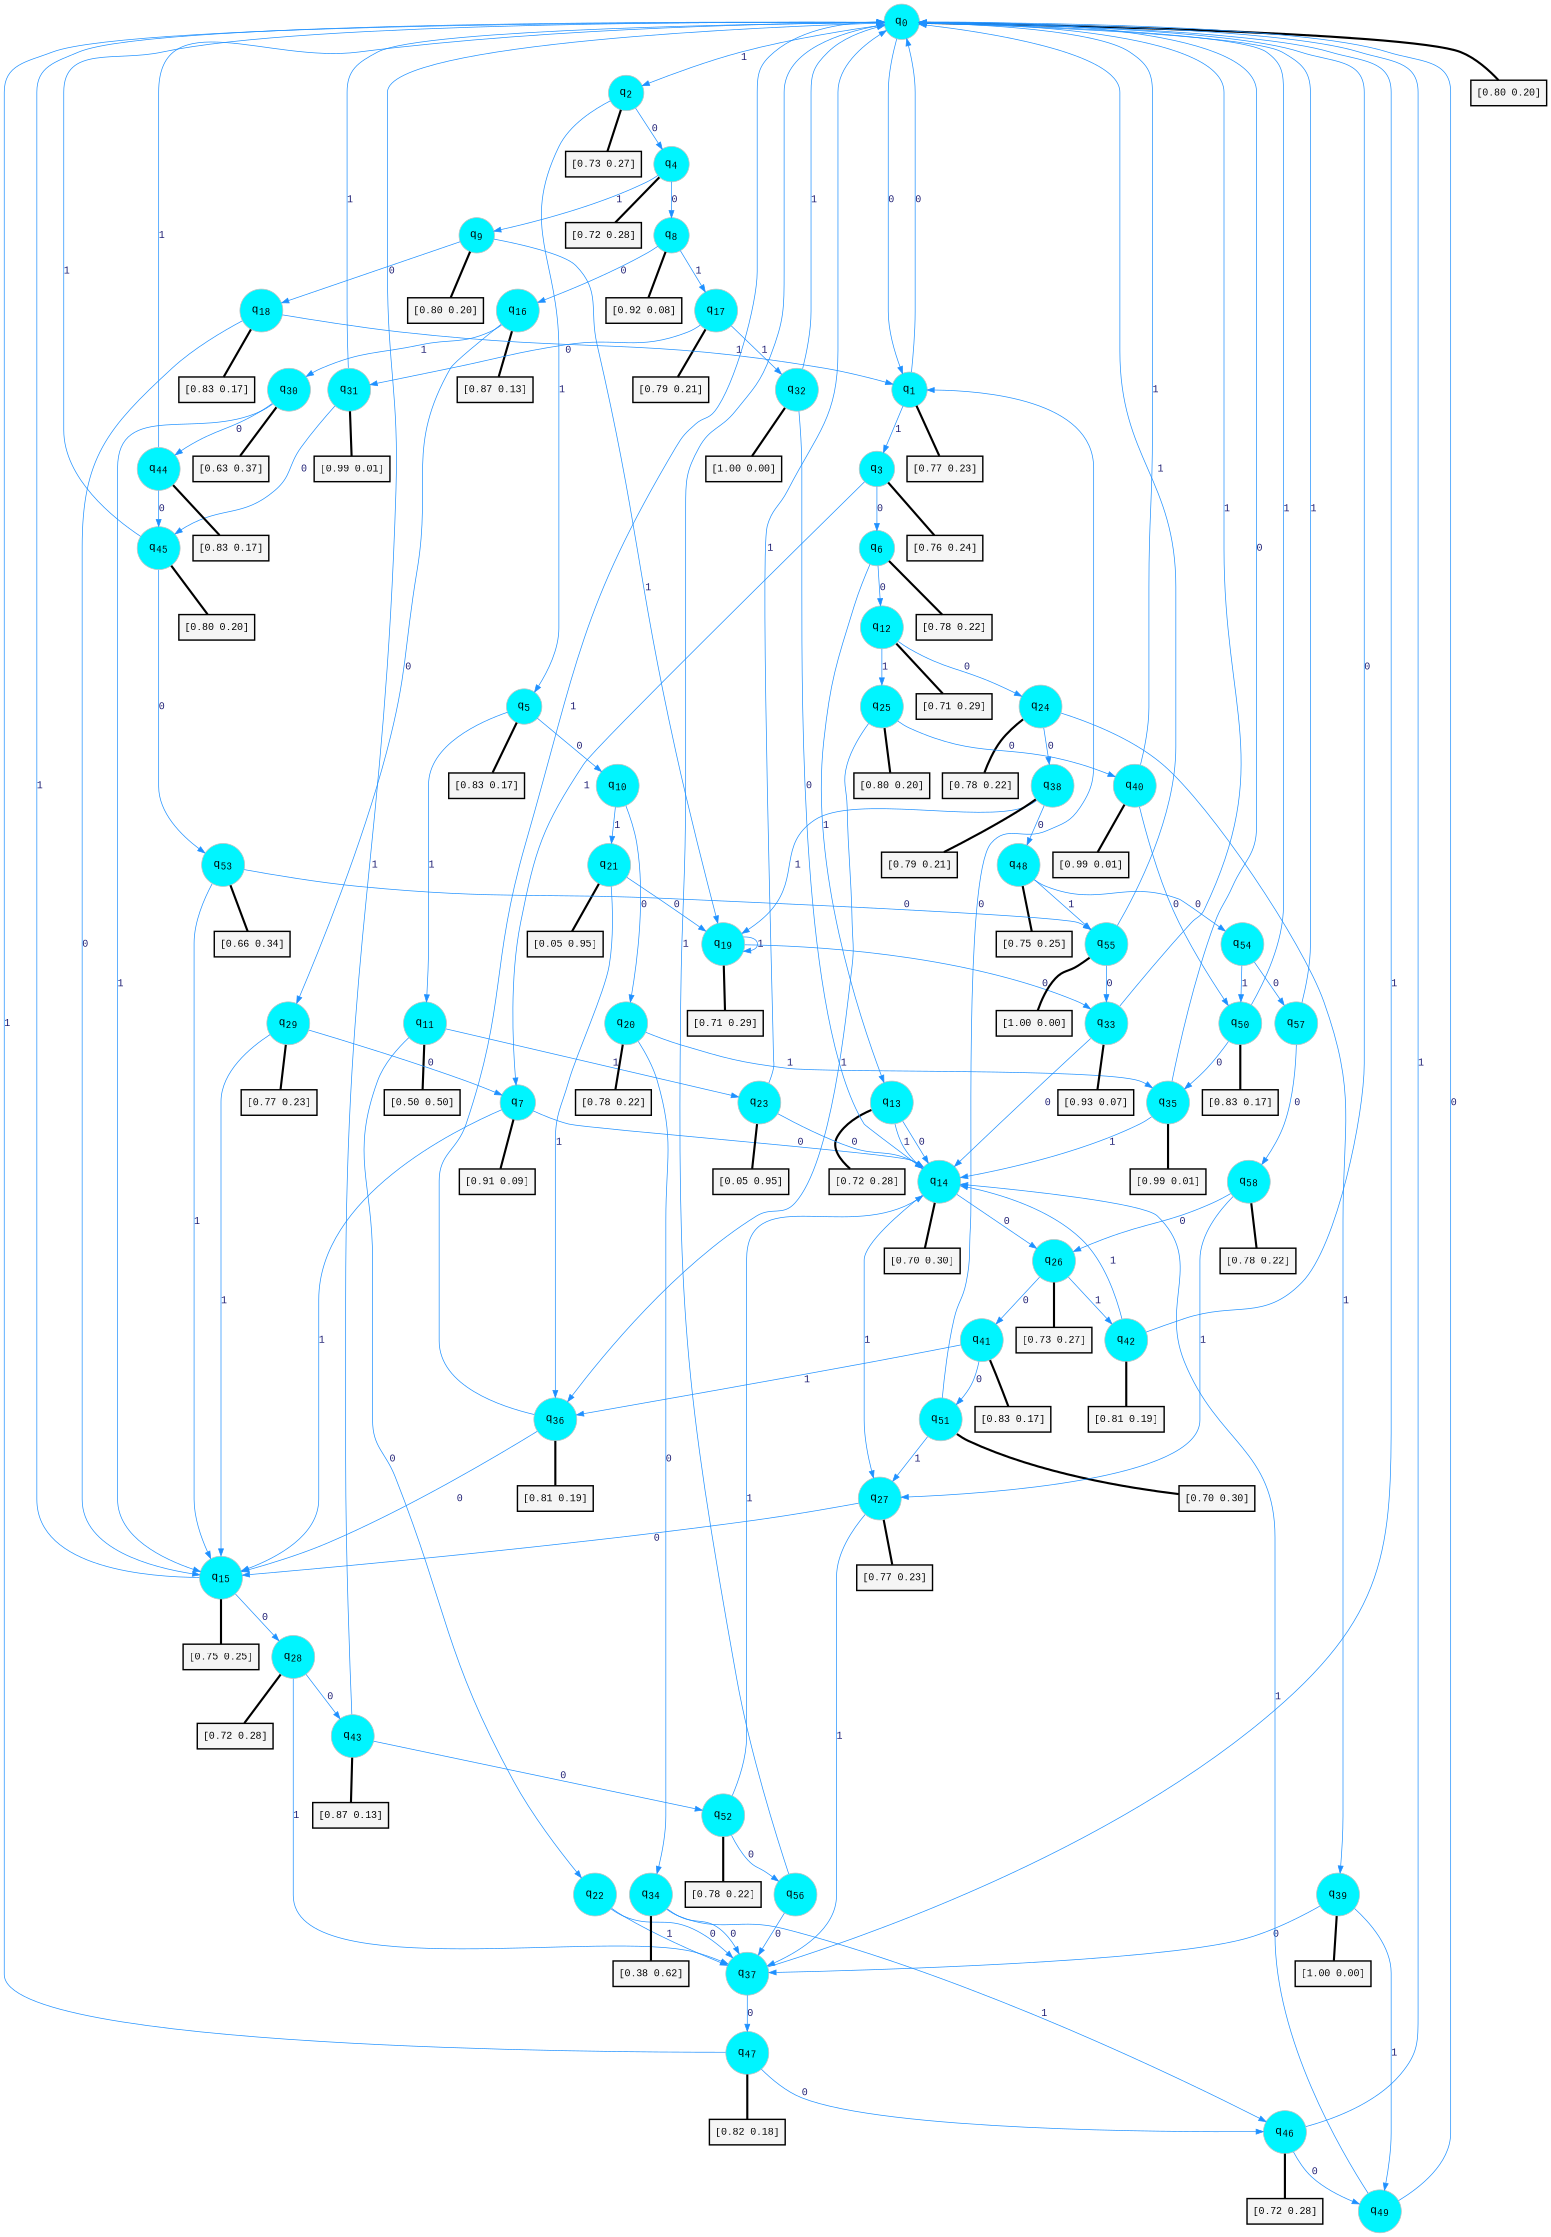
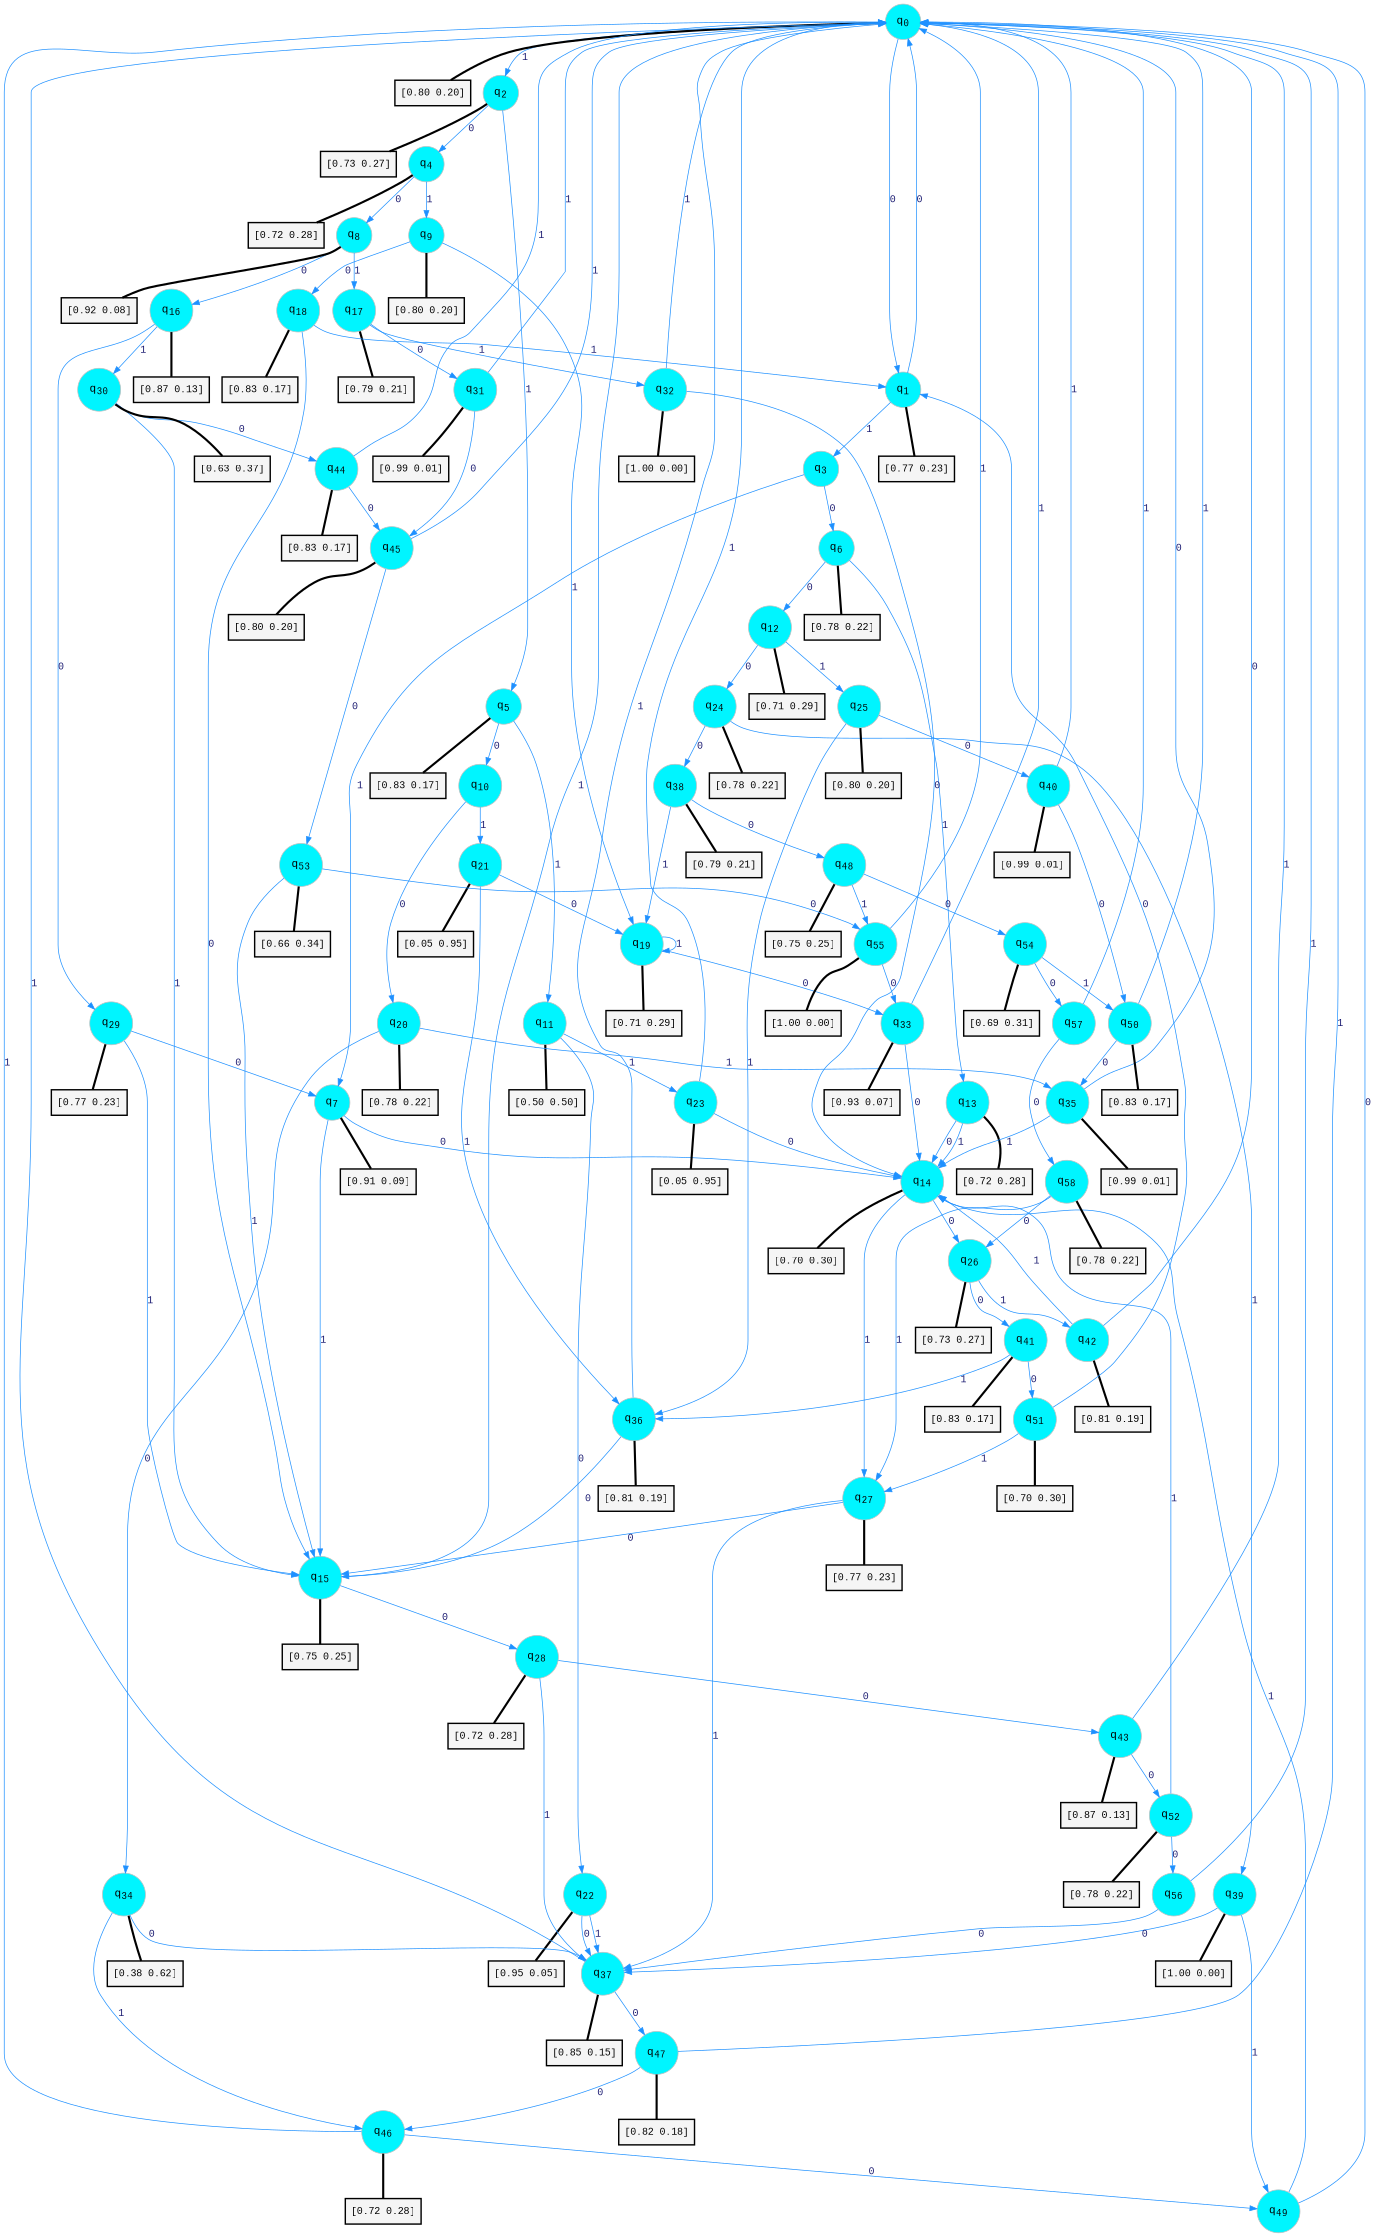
(945, 548) -> none
none -> (1002, 1023)
none -> (526, 1974)
none -> (584, 2053)
